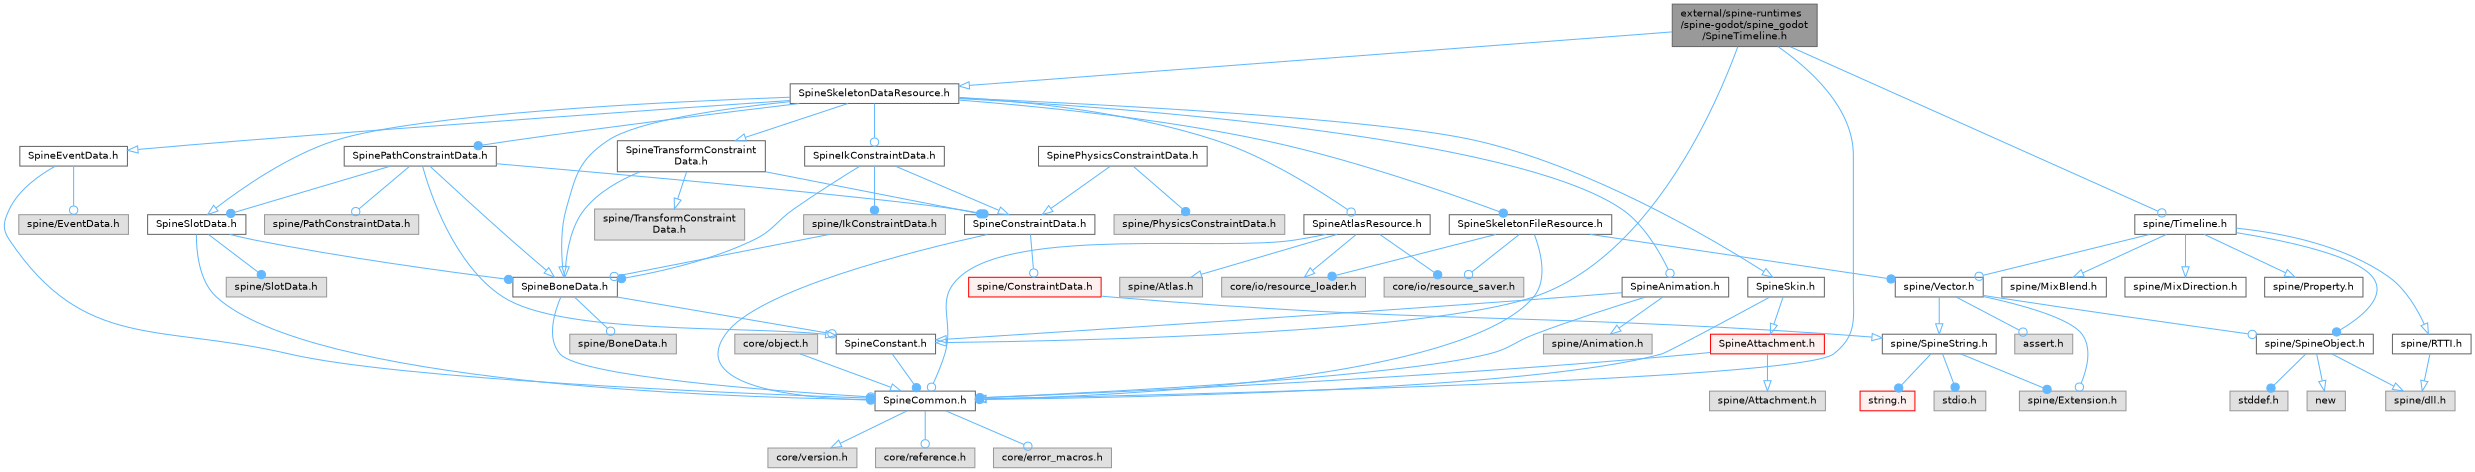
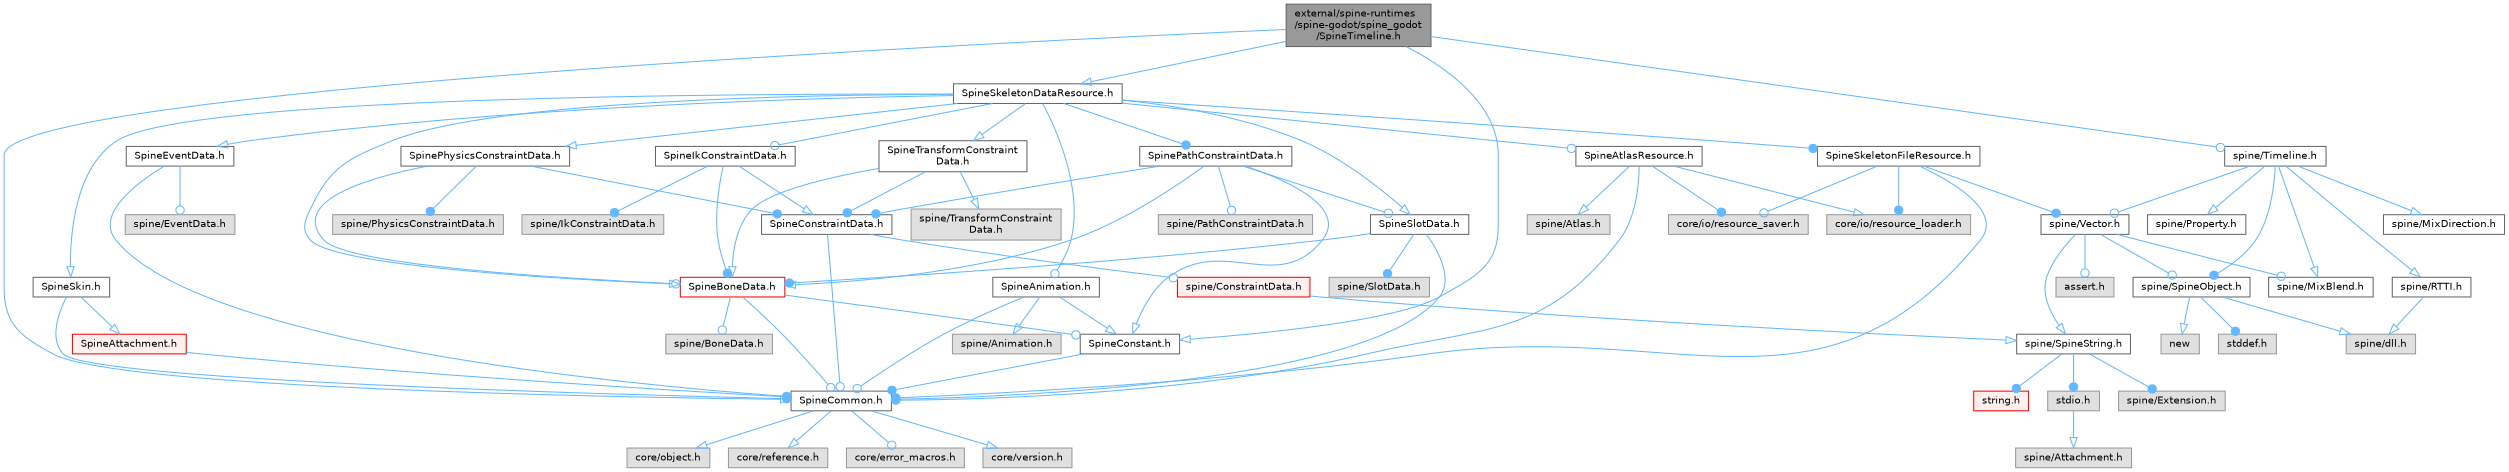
none -> (767, 124)
(1081, 187) -> (646, 188)
(313, 189) -> (1314, 189)
(745, 251) -> (324, 239)
(565, 287) -> (733, 287)
(2059, 319) -> (2197, 255)
(1362, 365) -> (1512, 347)
(845, 371) -> (760, 428)
(1768, 373) -> (2074, 424)
(925, 425) -> (814, 426)
